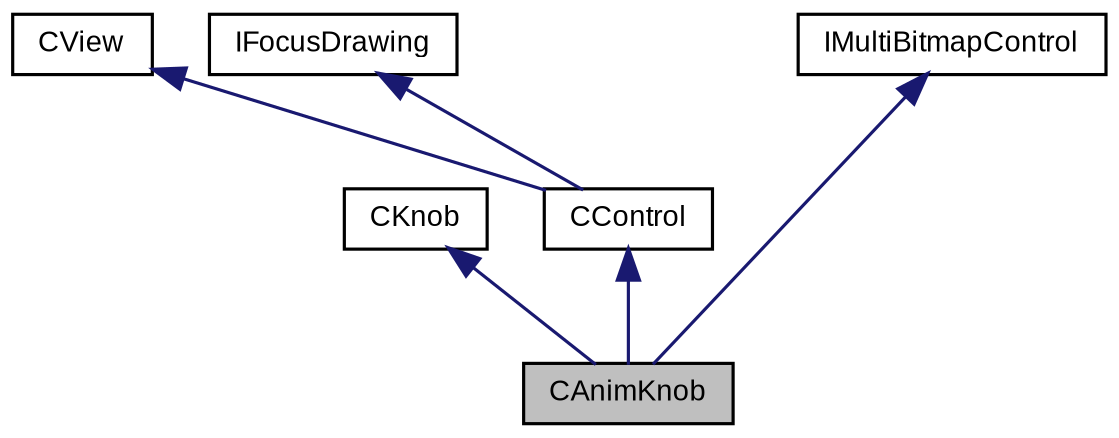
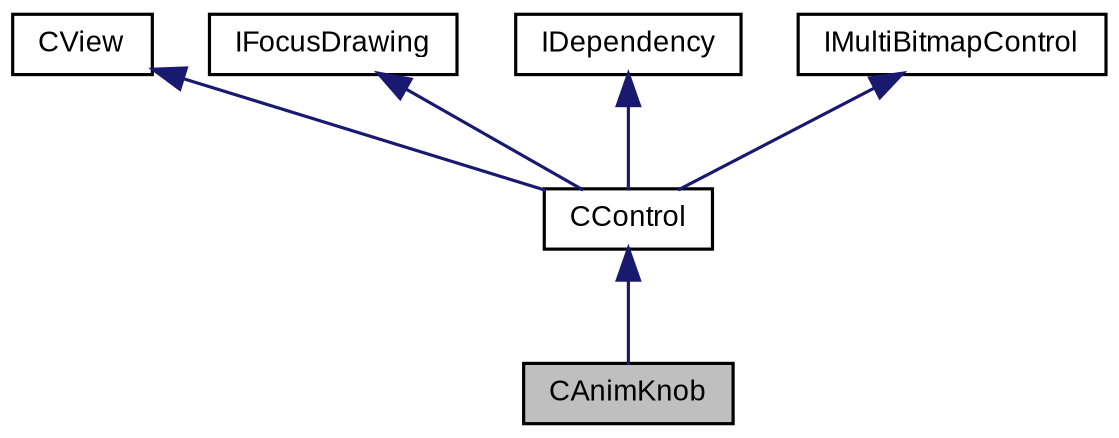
none -> (628, 44)
(416, 219) -> none
(779, 230) -> (776, 139)
